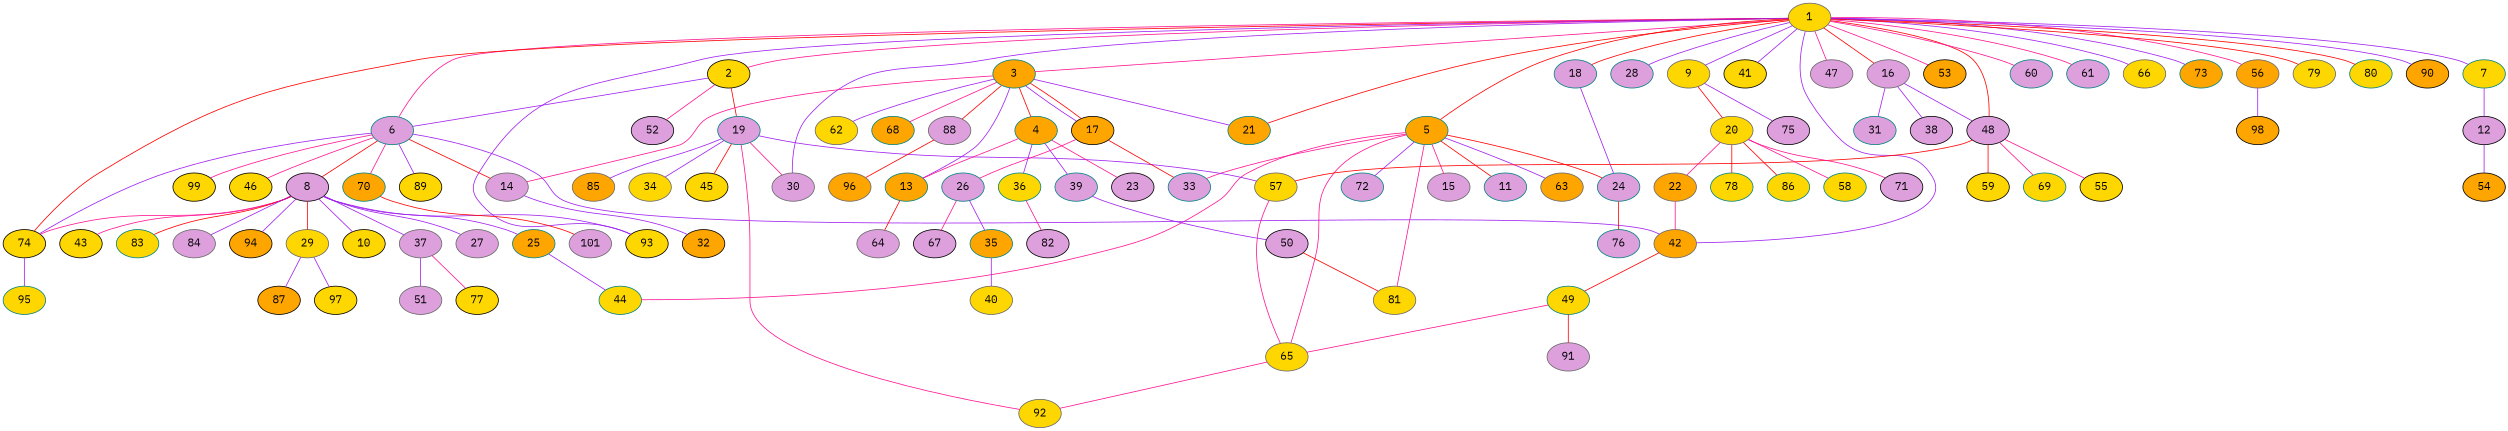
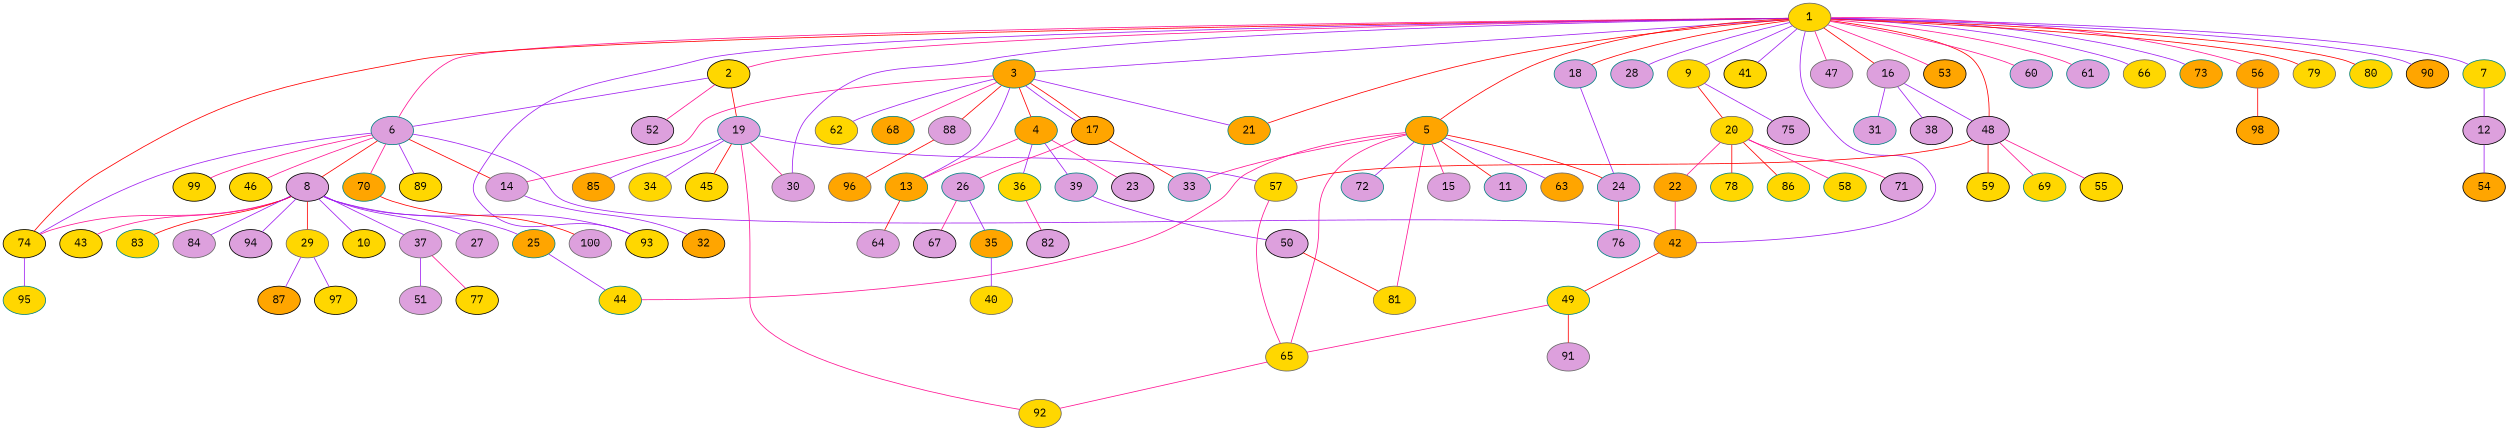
(1412, 46) -> (1412, 46)
(2258, 102) -> (2258, 102)
(251, 244) -> (251, 244)
(590, 244) -> (590, 244)
